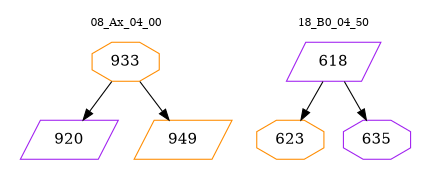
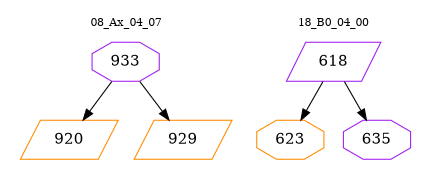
(126, 23) -> (126, 23)
(334, 23) -> (334, 23)
(126, 62) -> (126, 62)
(69, 140) -> (69, 140)
(183, 140) -> (183, 140)
